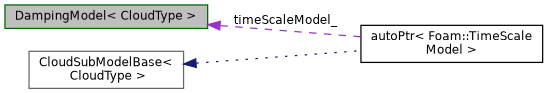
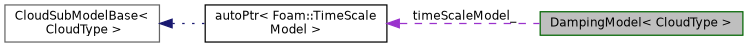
(291, 31) -> (470, 23)
